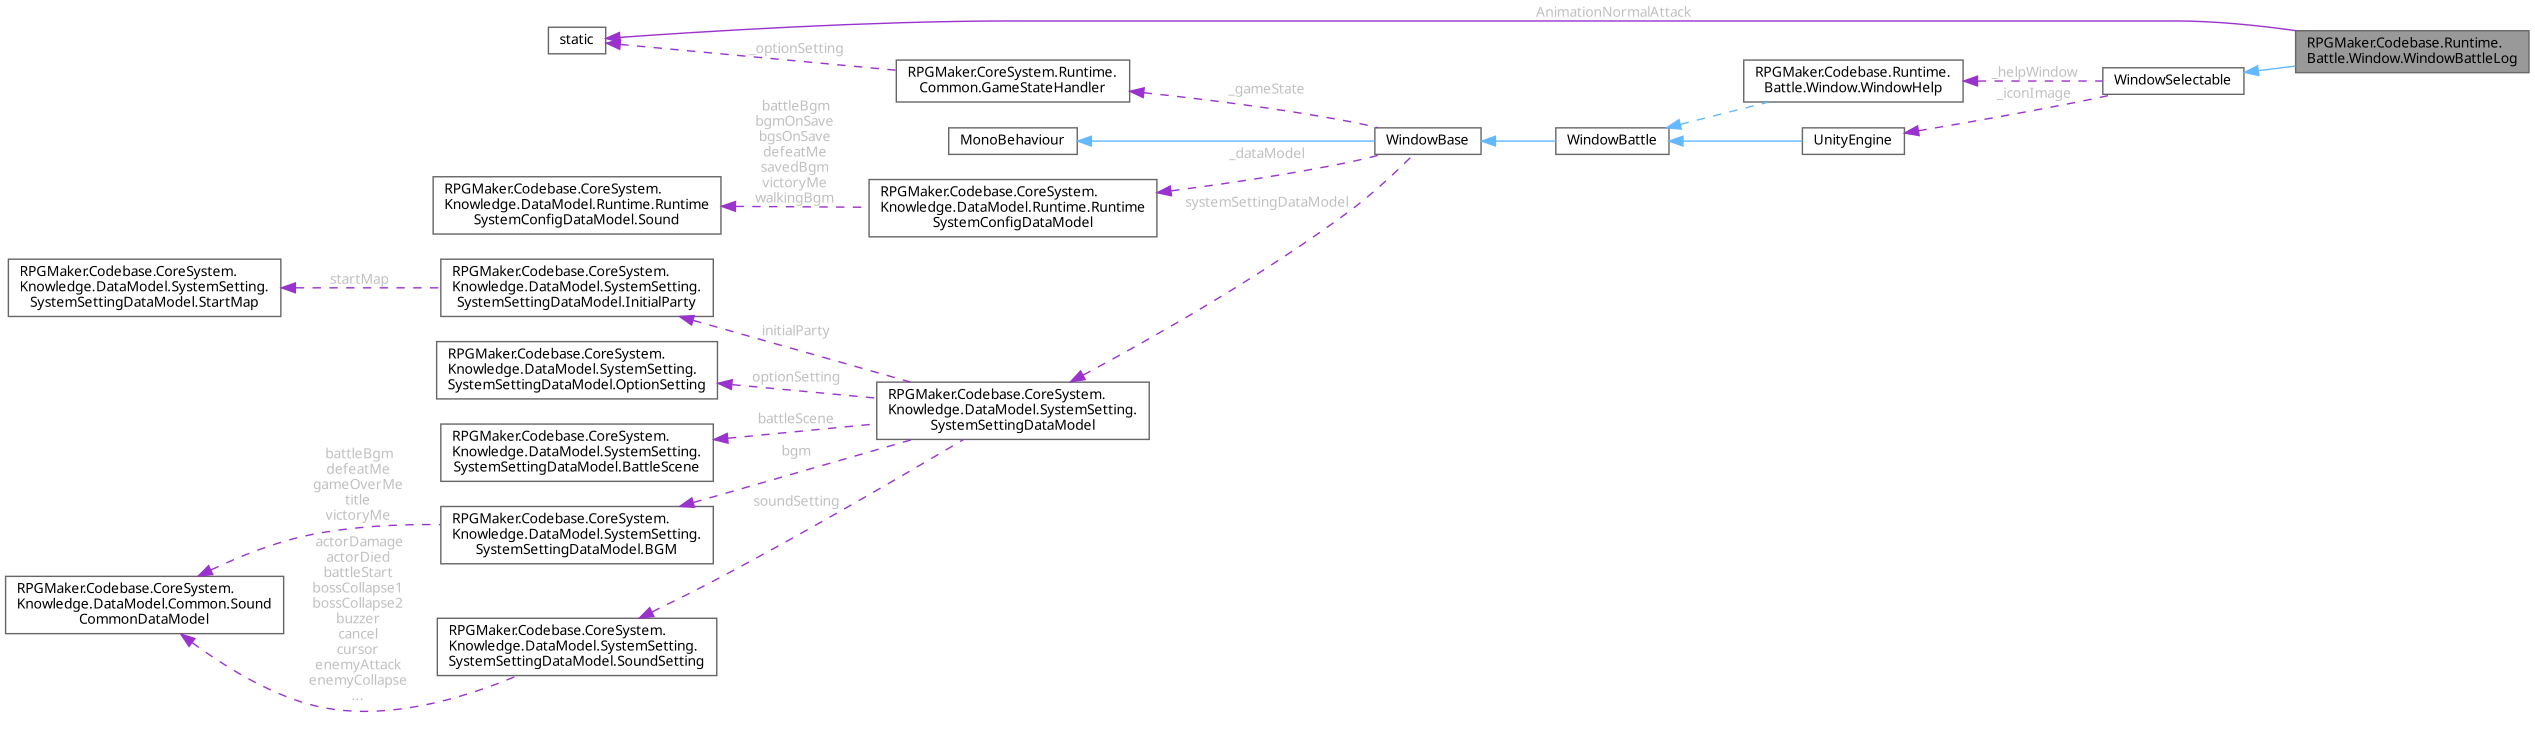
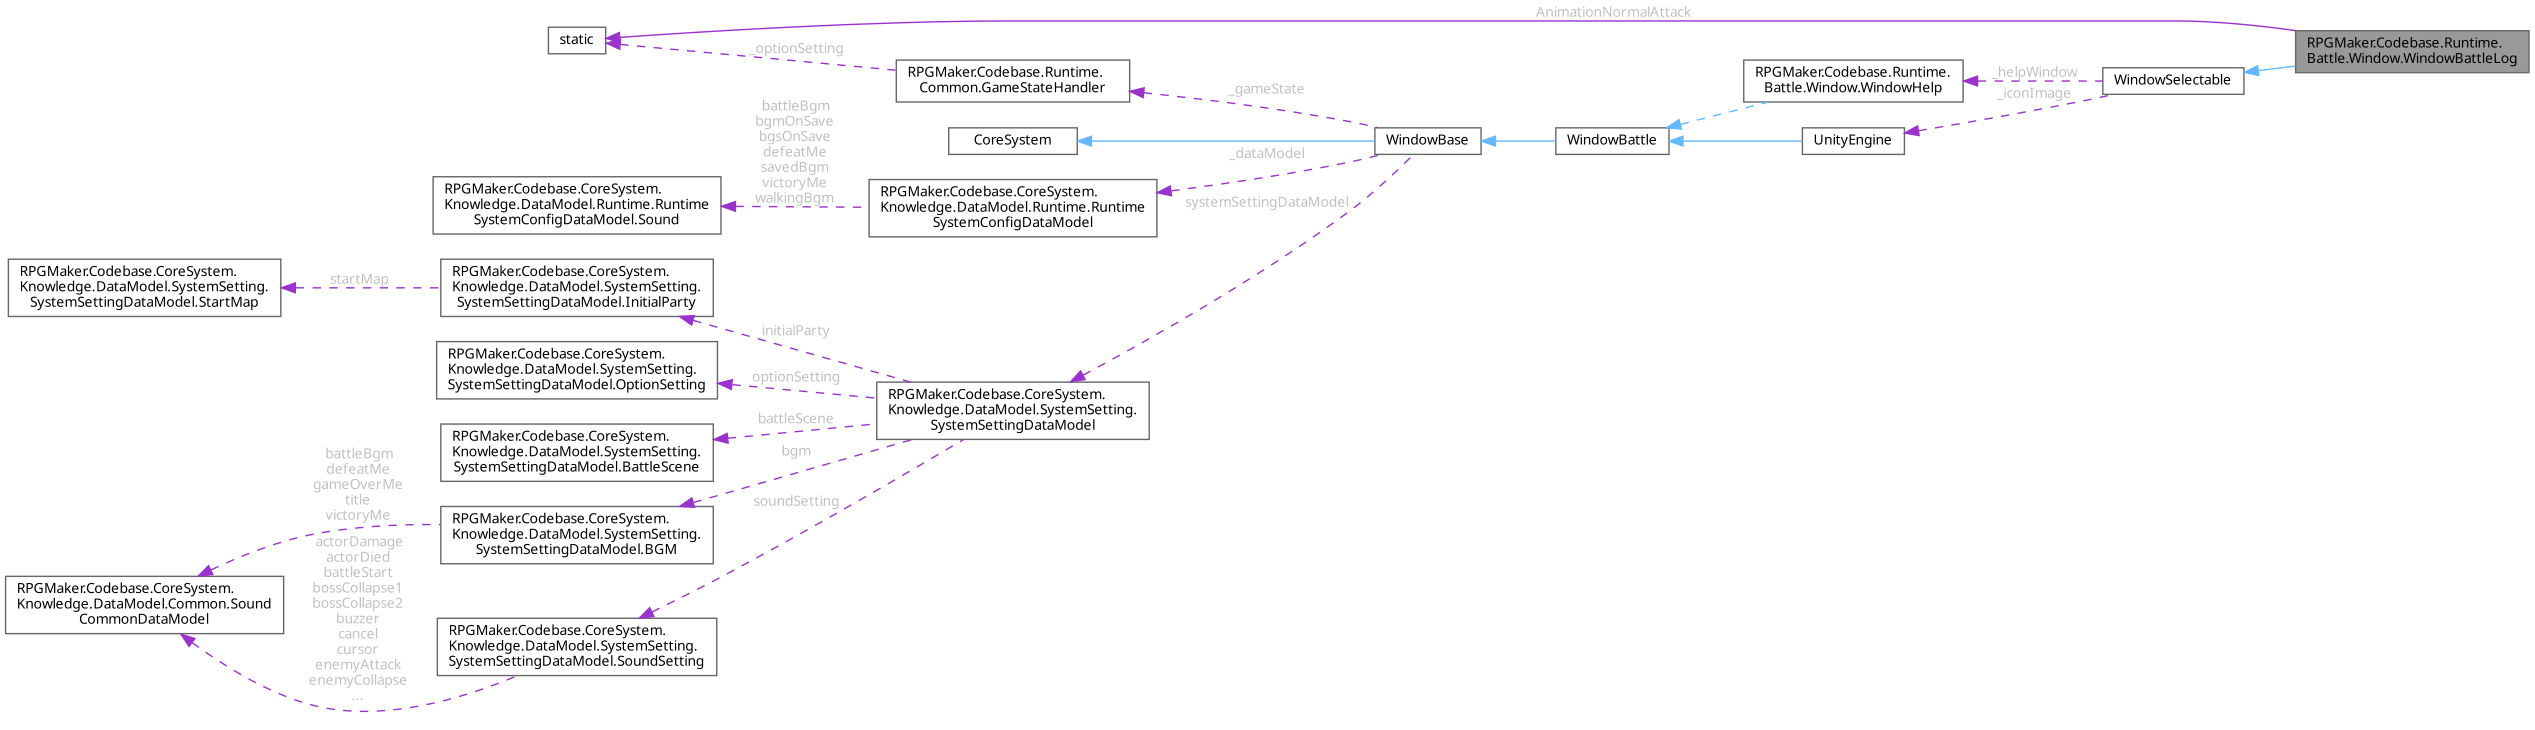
(1013, 81) -> (1013, 81)
(1013, 141) -> (1013, 141)
